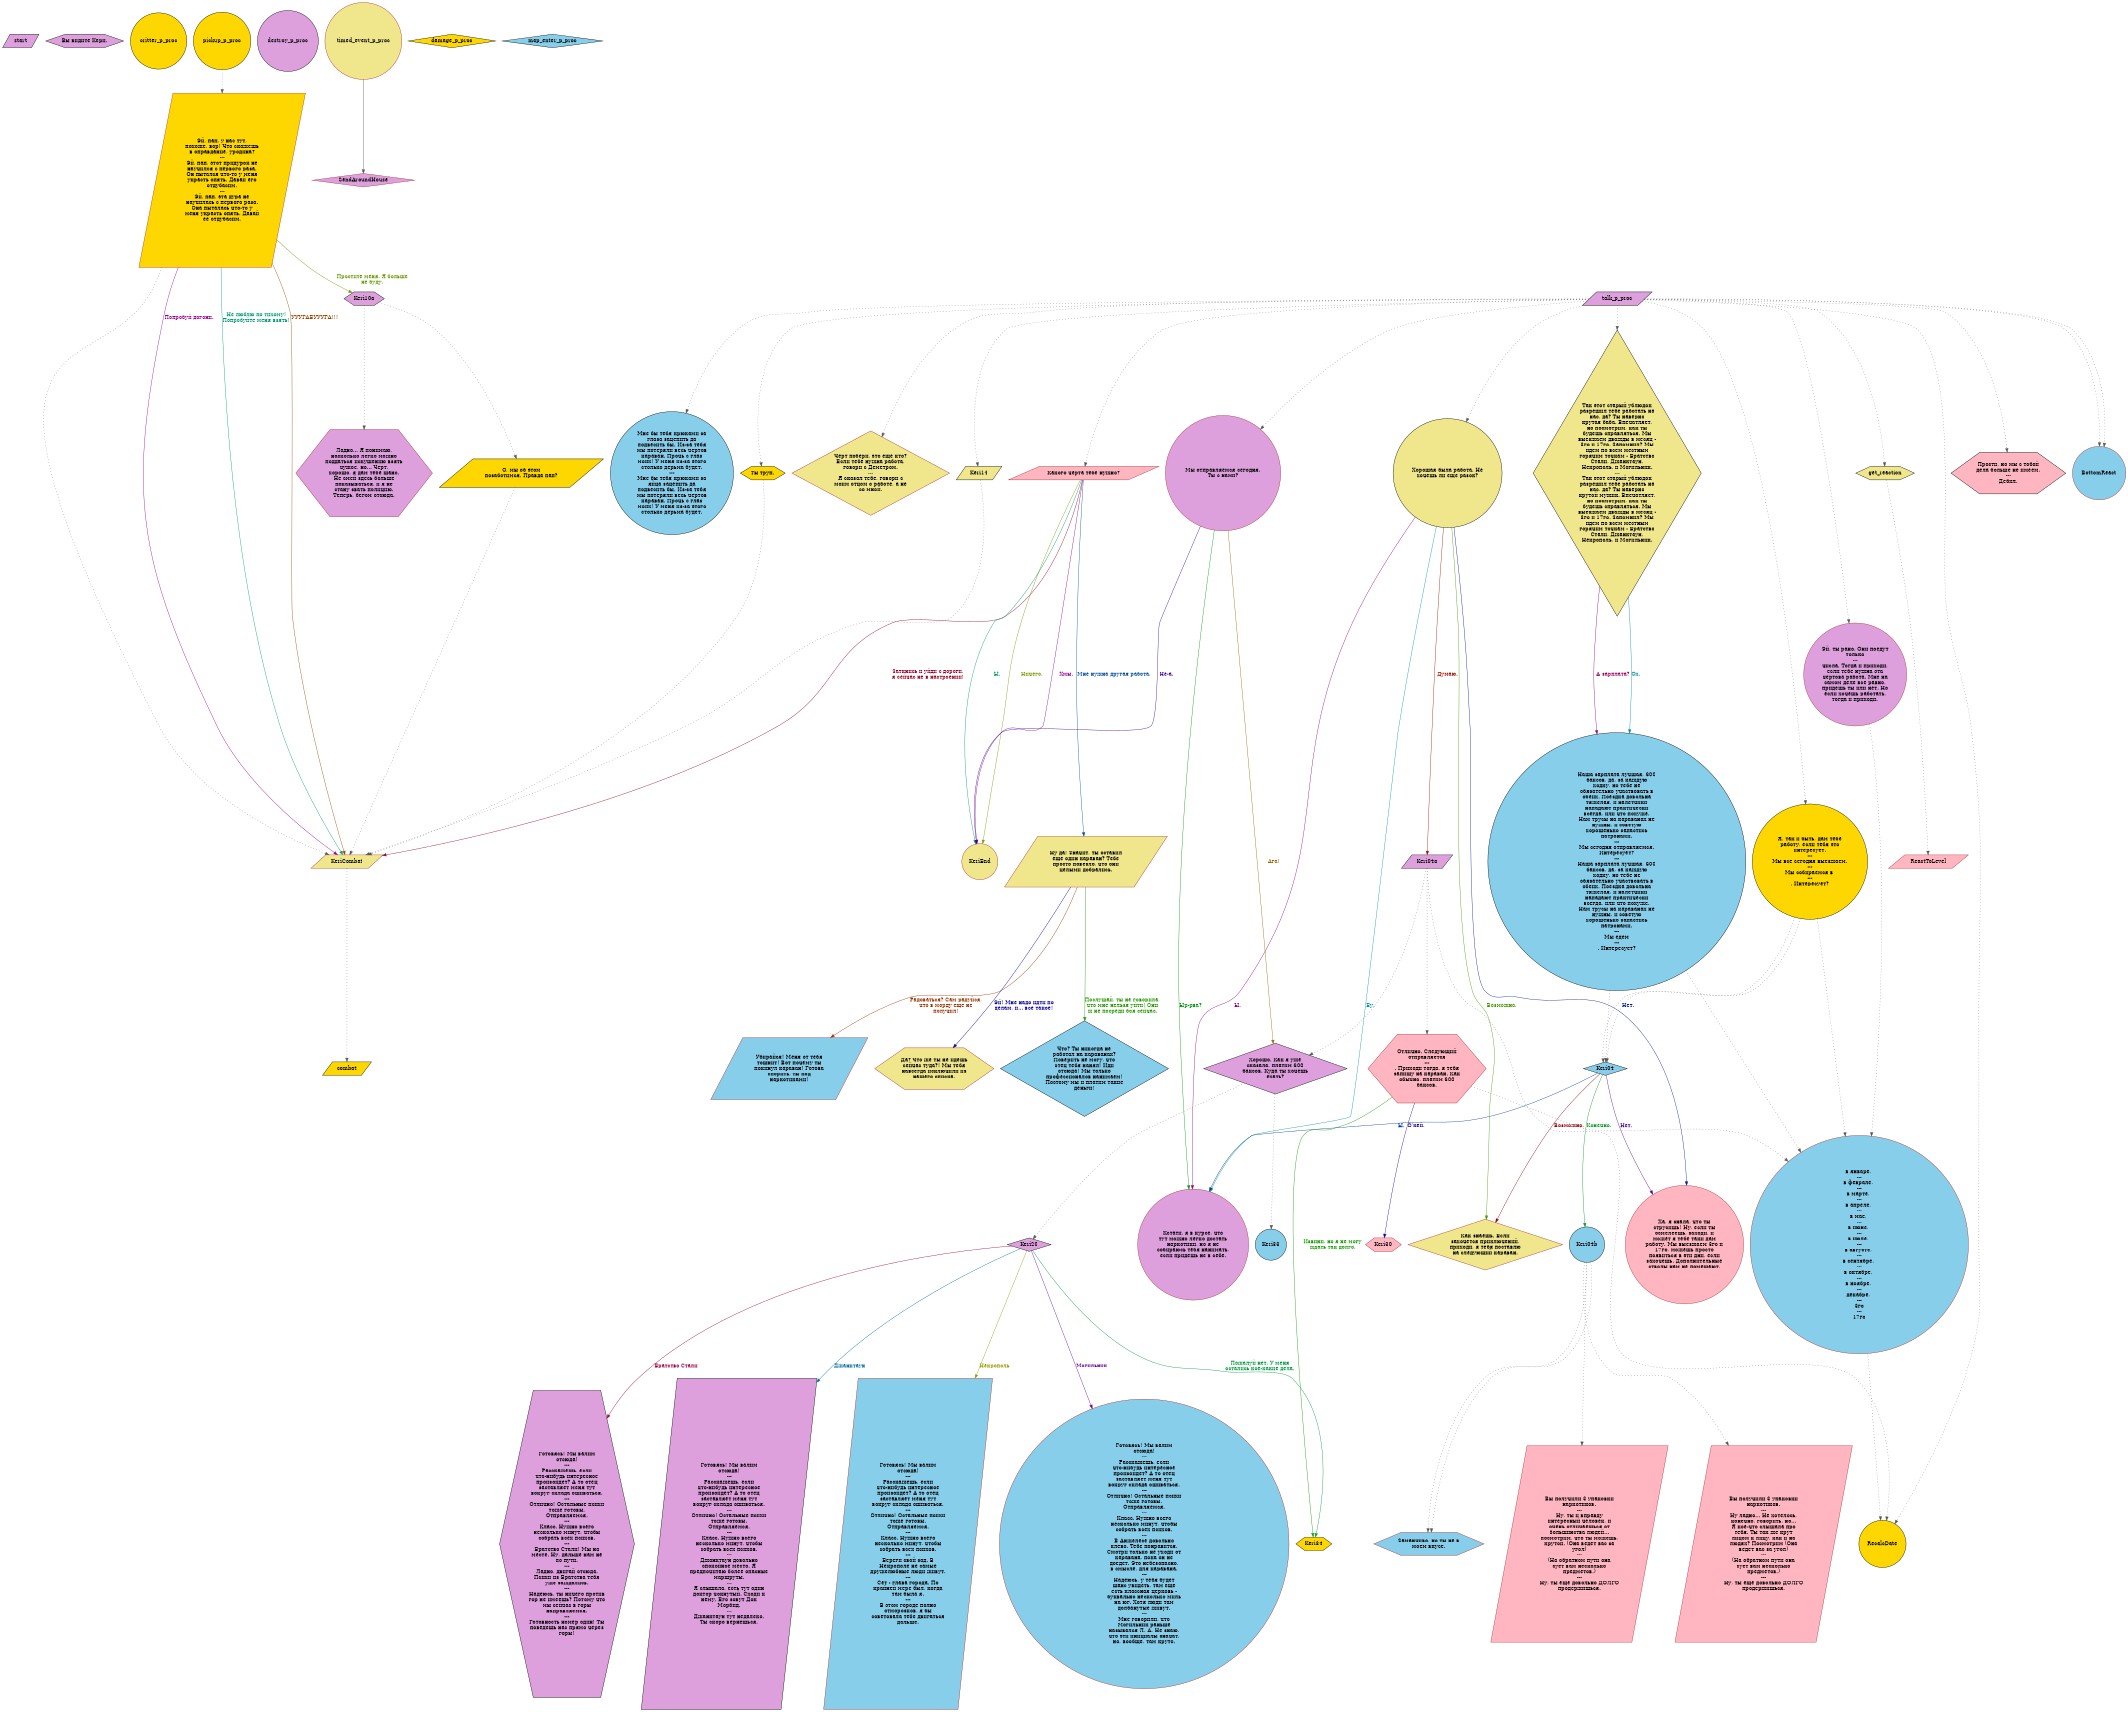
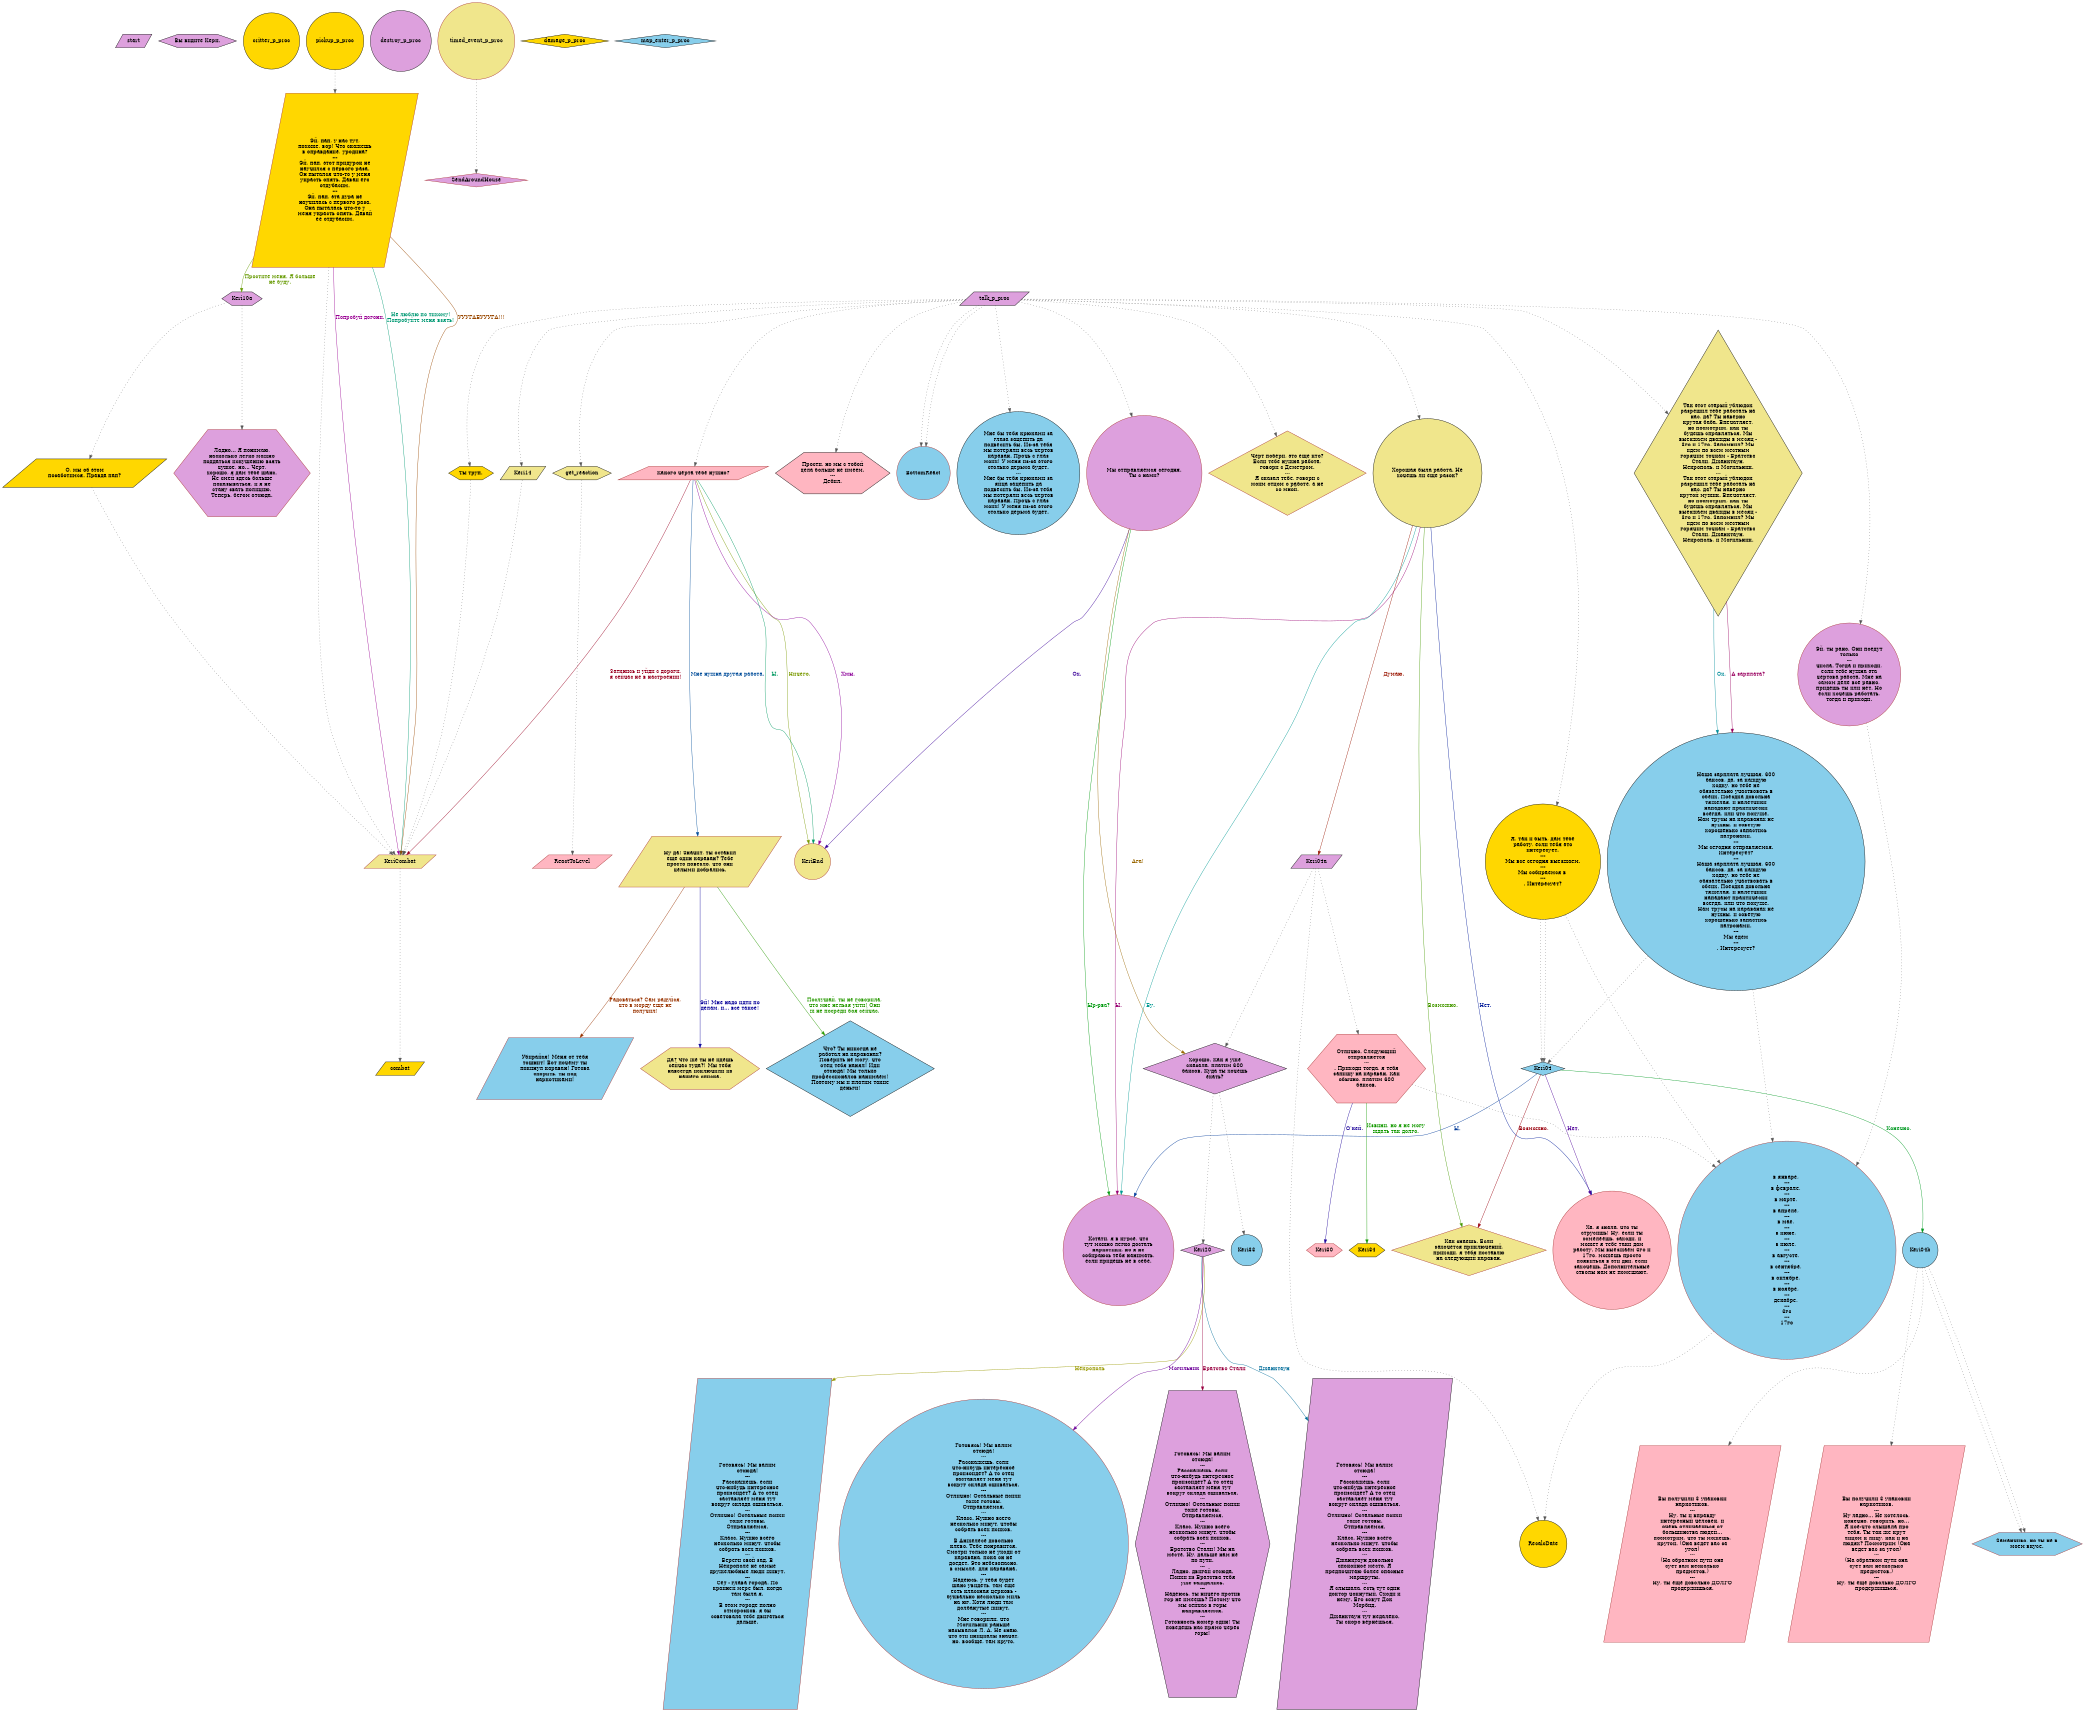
(363, 125) -> (476, 125)
(1167, 674) -> (1077, 674)
(1977, 792) -> none
(1221, 1371) -> none
